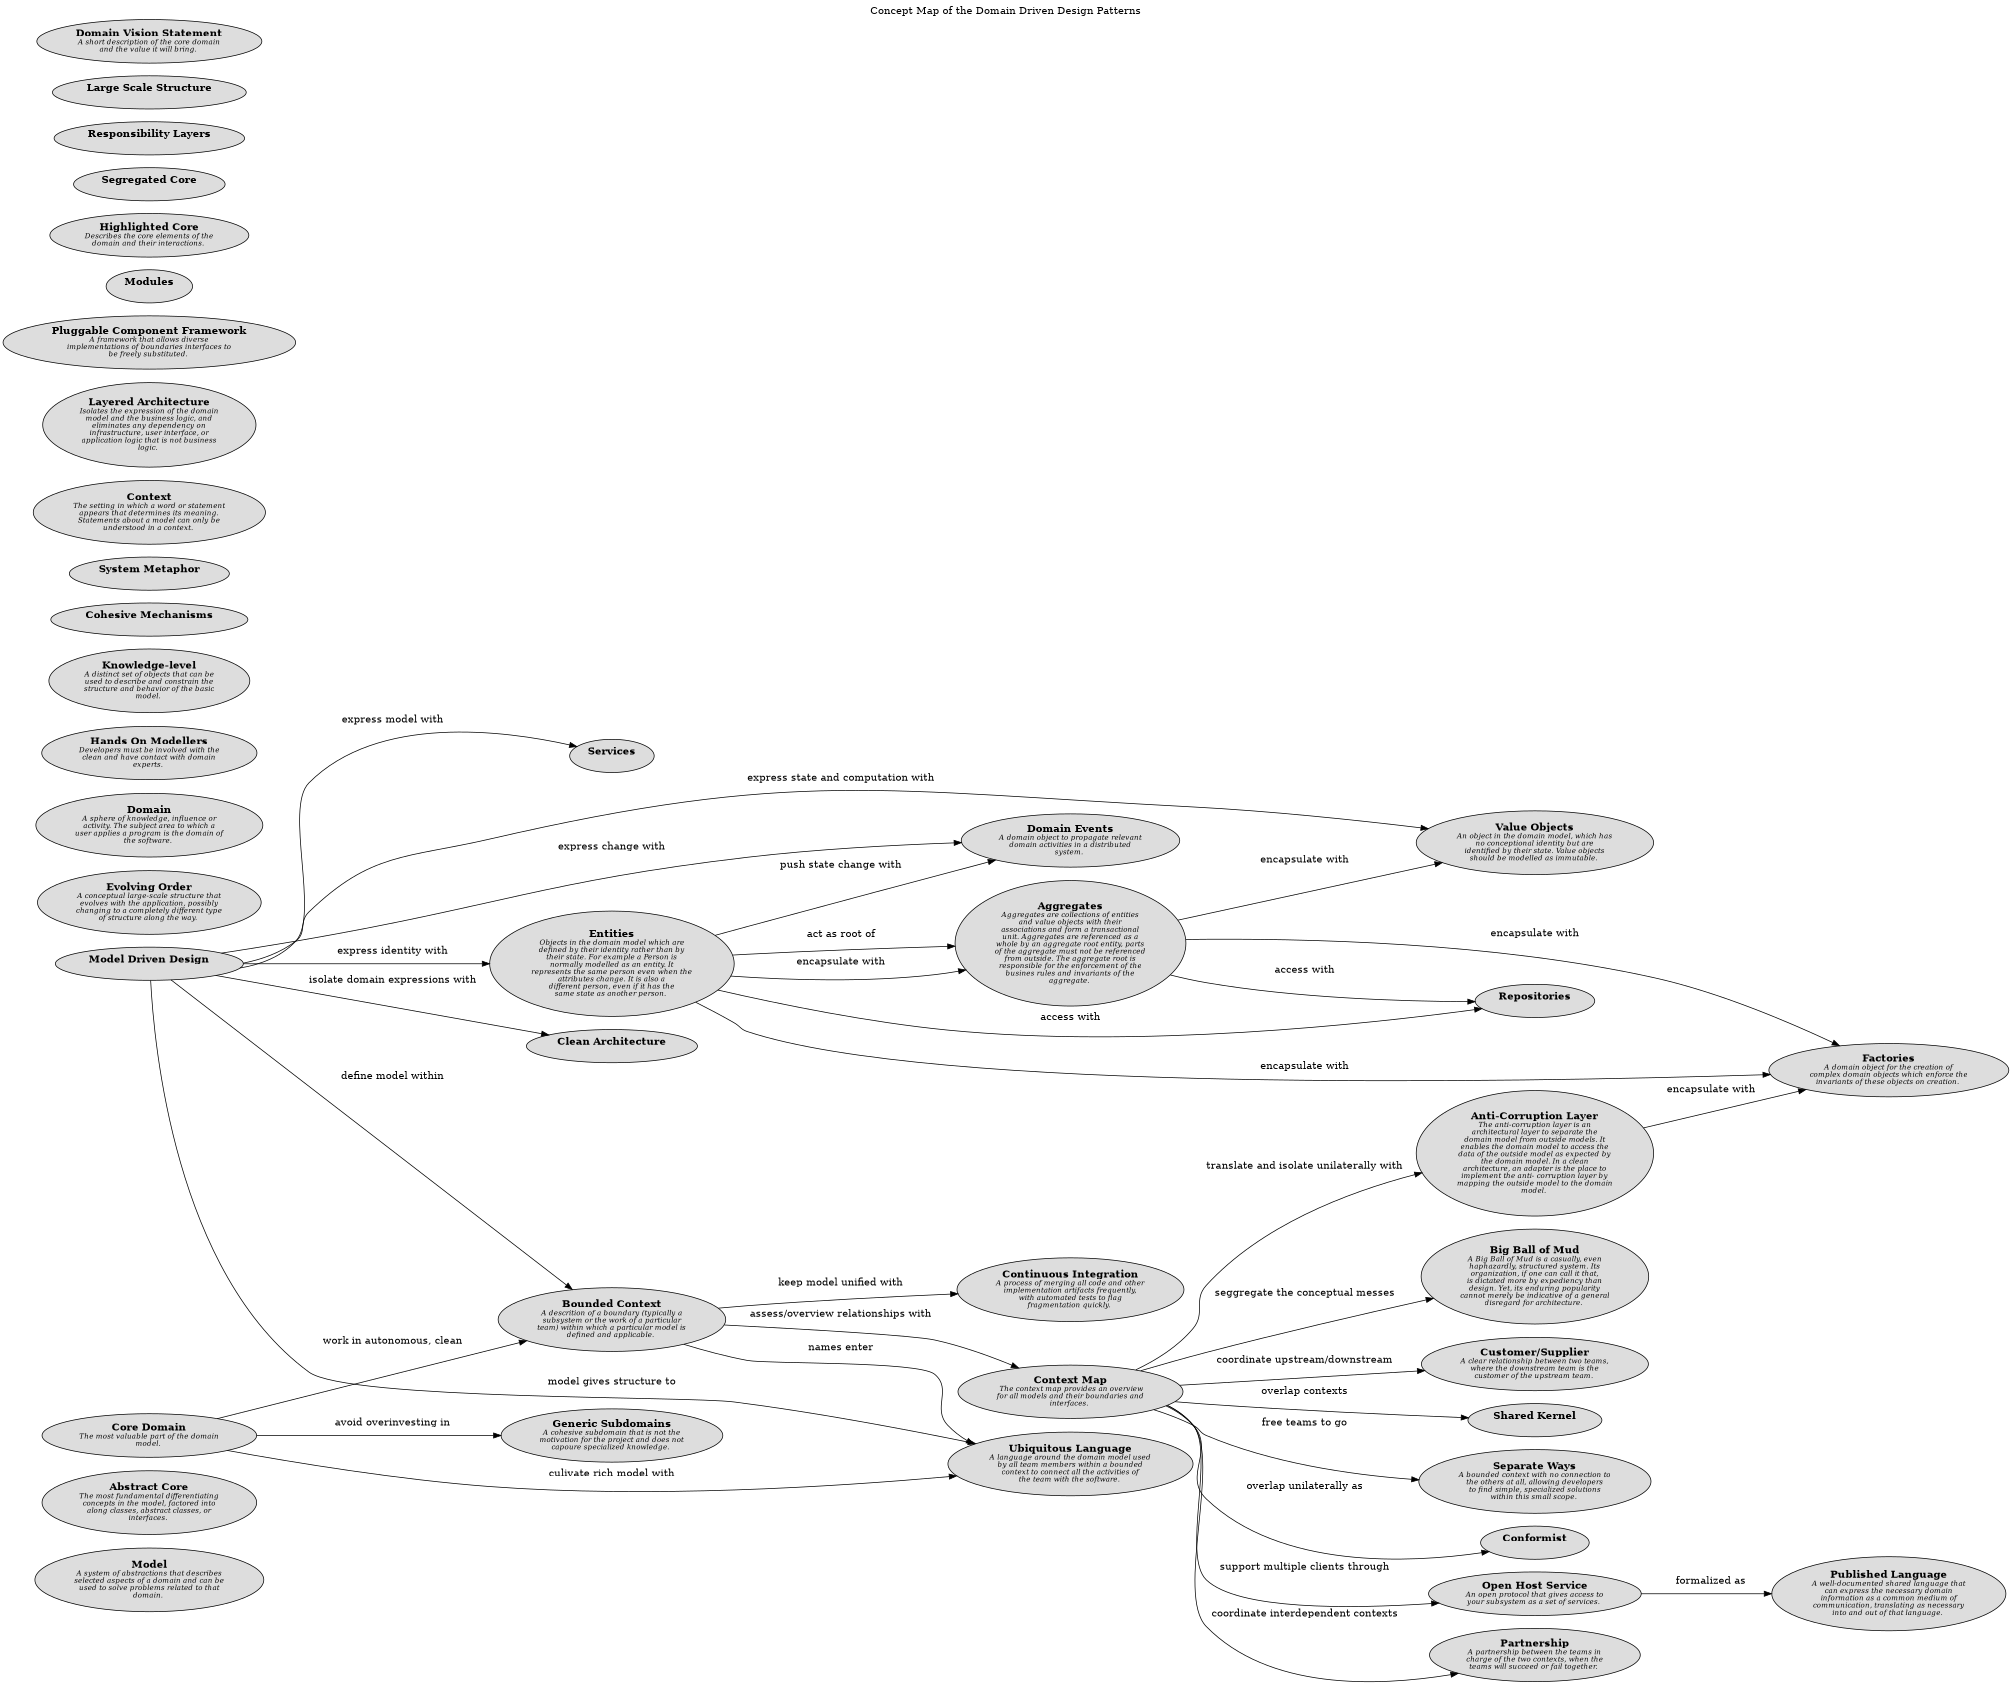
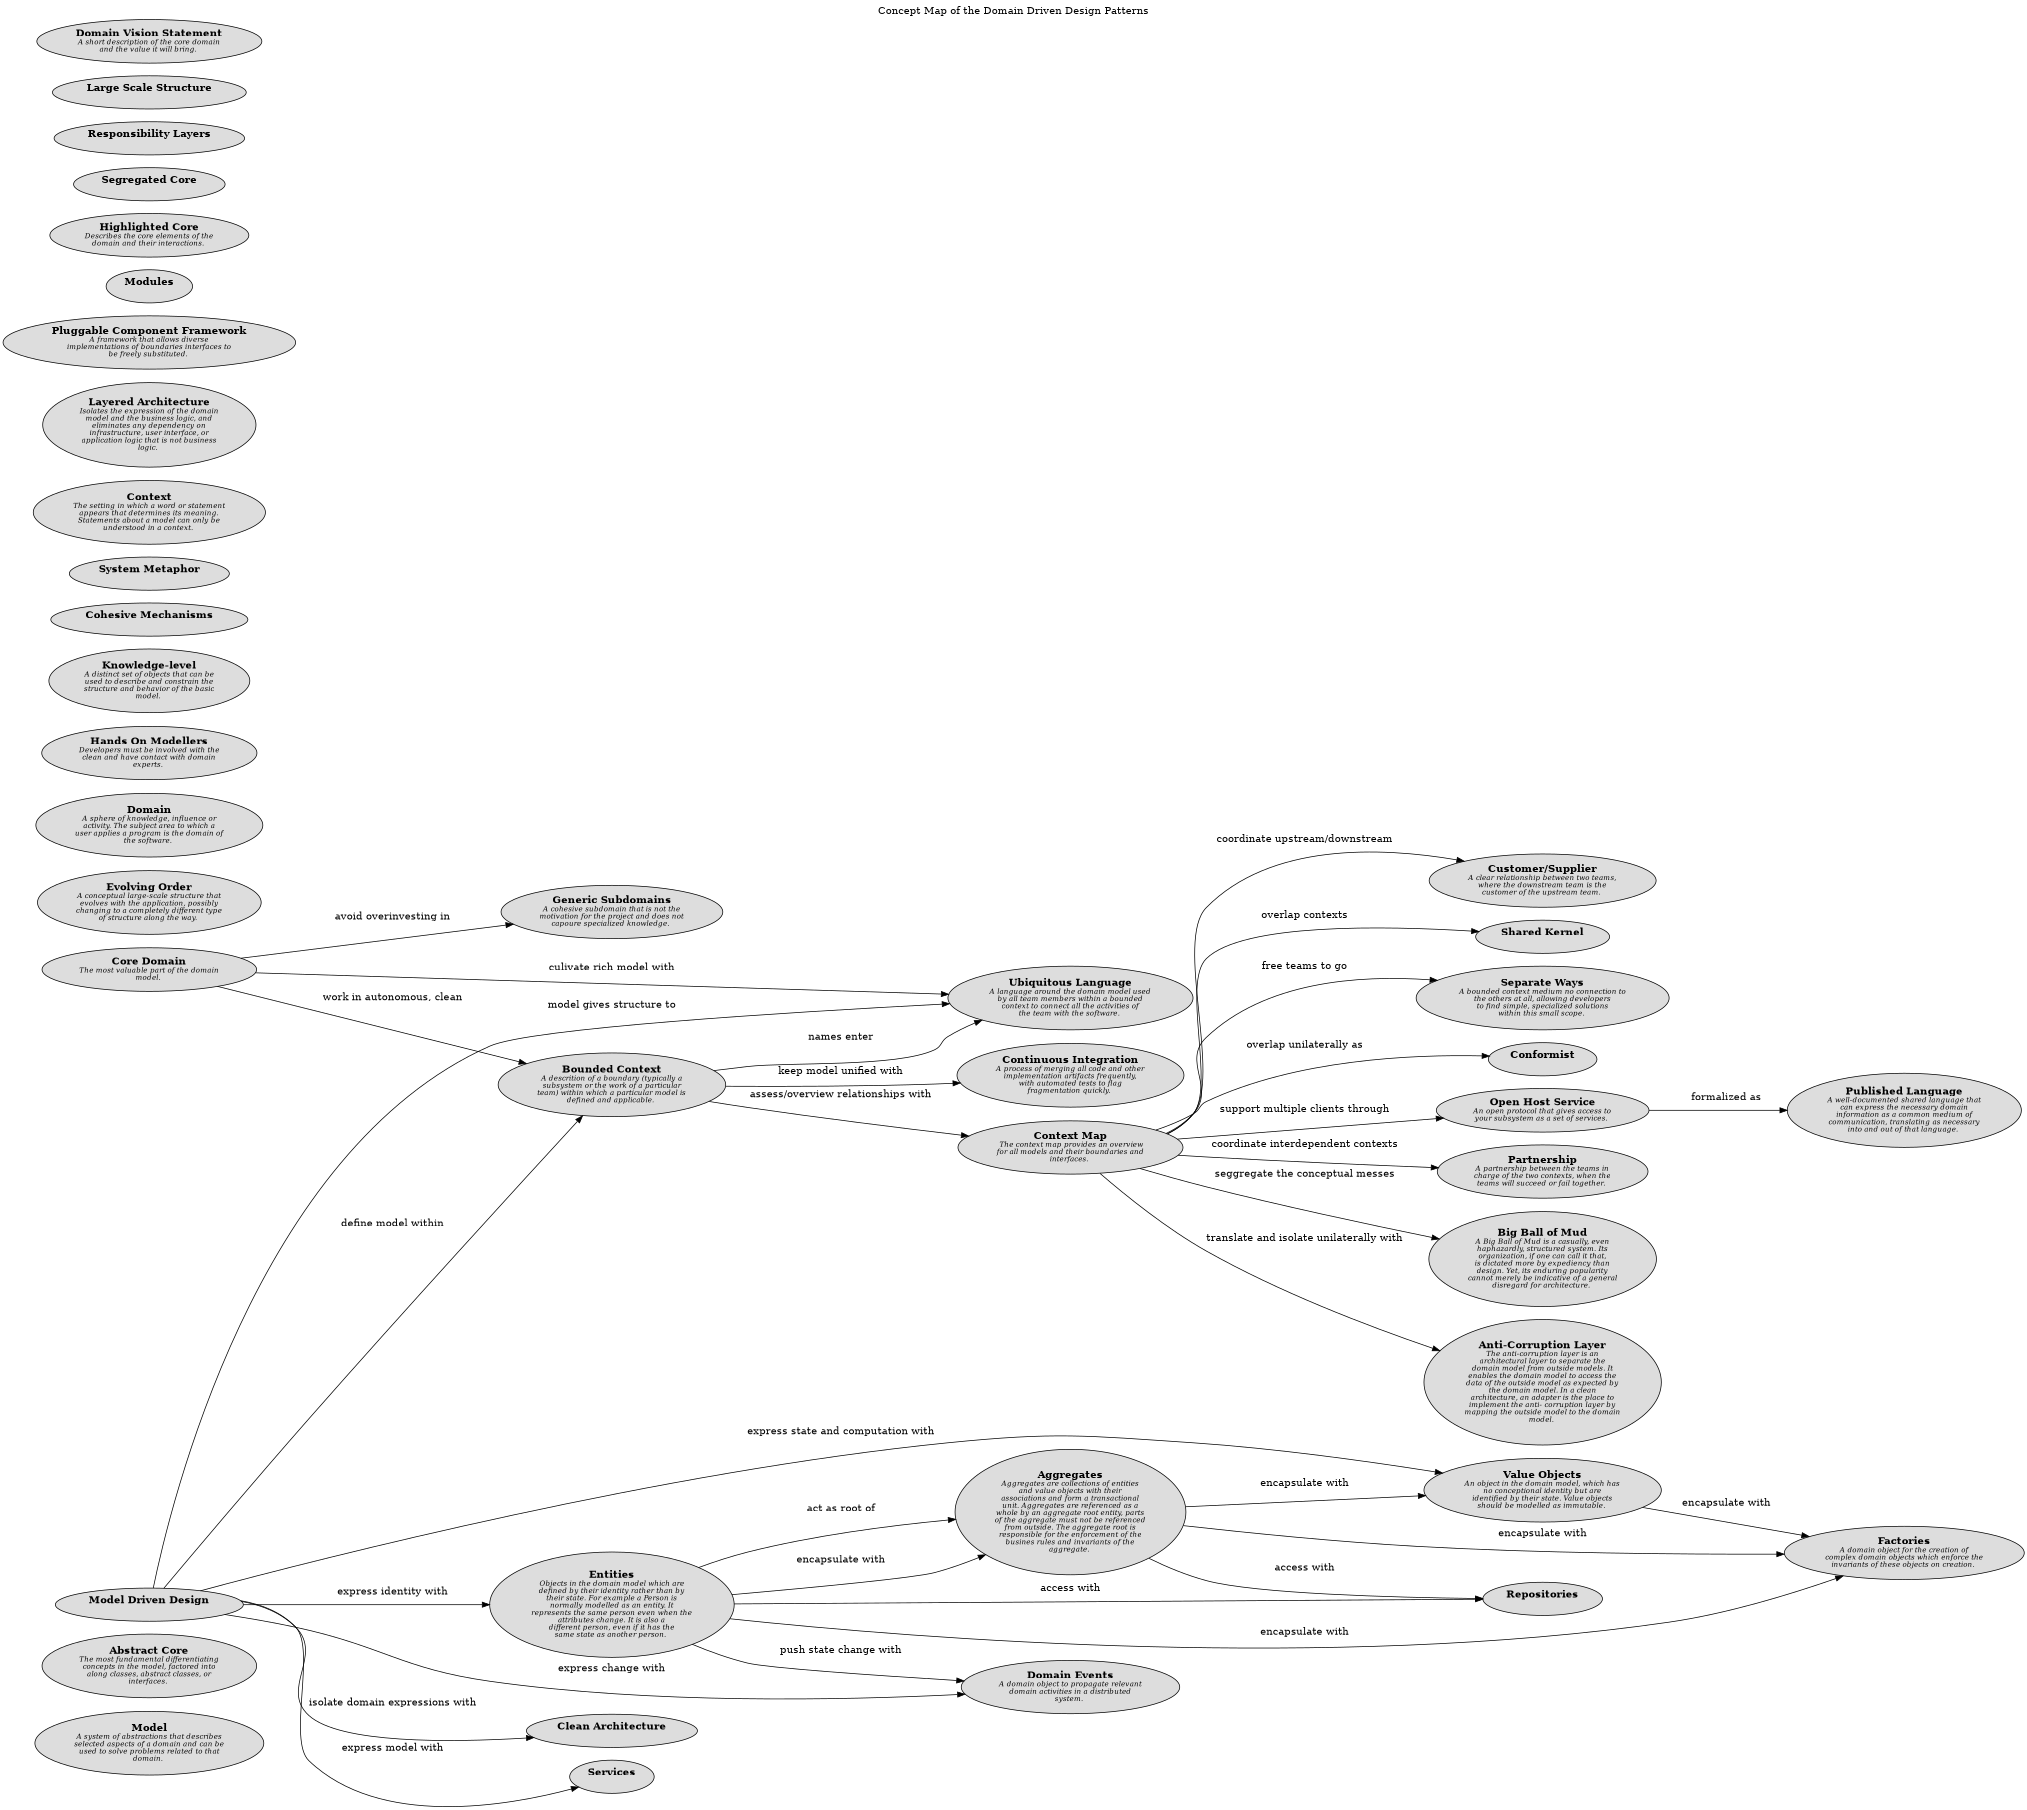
(1721, 1110) -> (1722, 1521)
(1535, 1475) -> (1543, 991)
